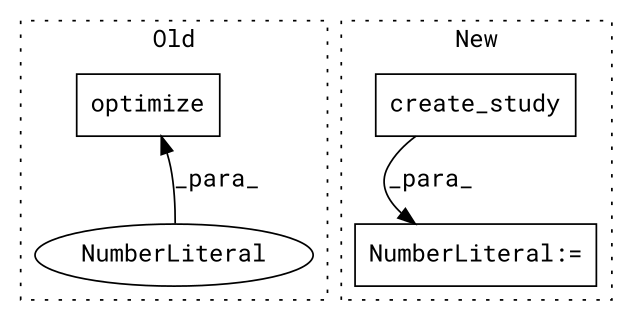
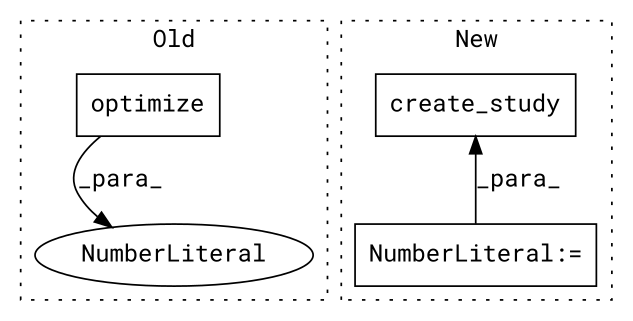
(386, 172) -> (476, 189)
(174, 188) -> (74, 176)
